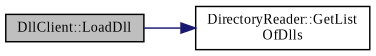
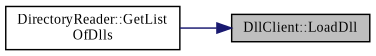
(162, 28) -> (198, 28)
